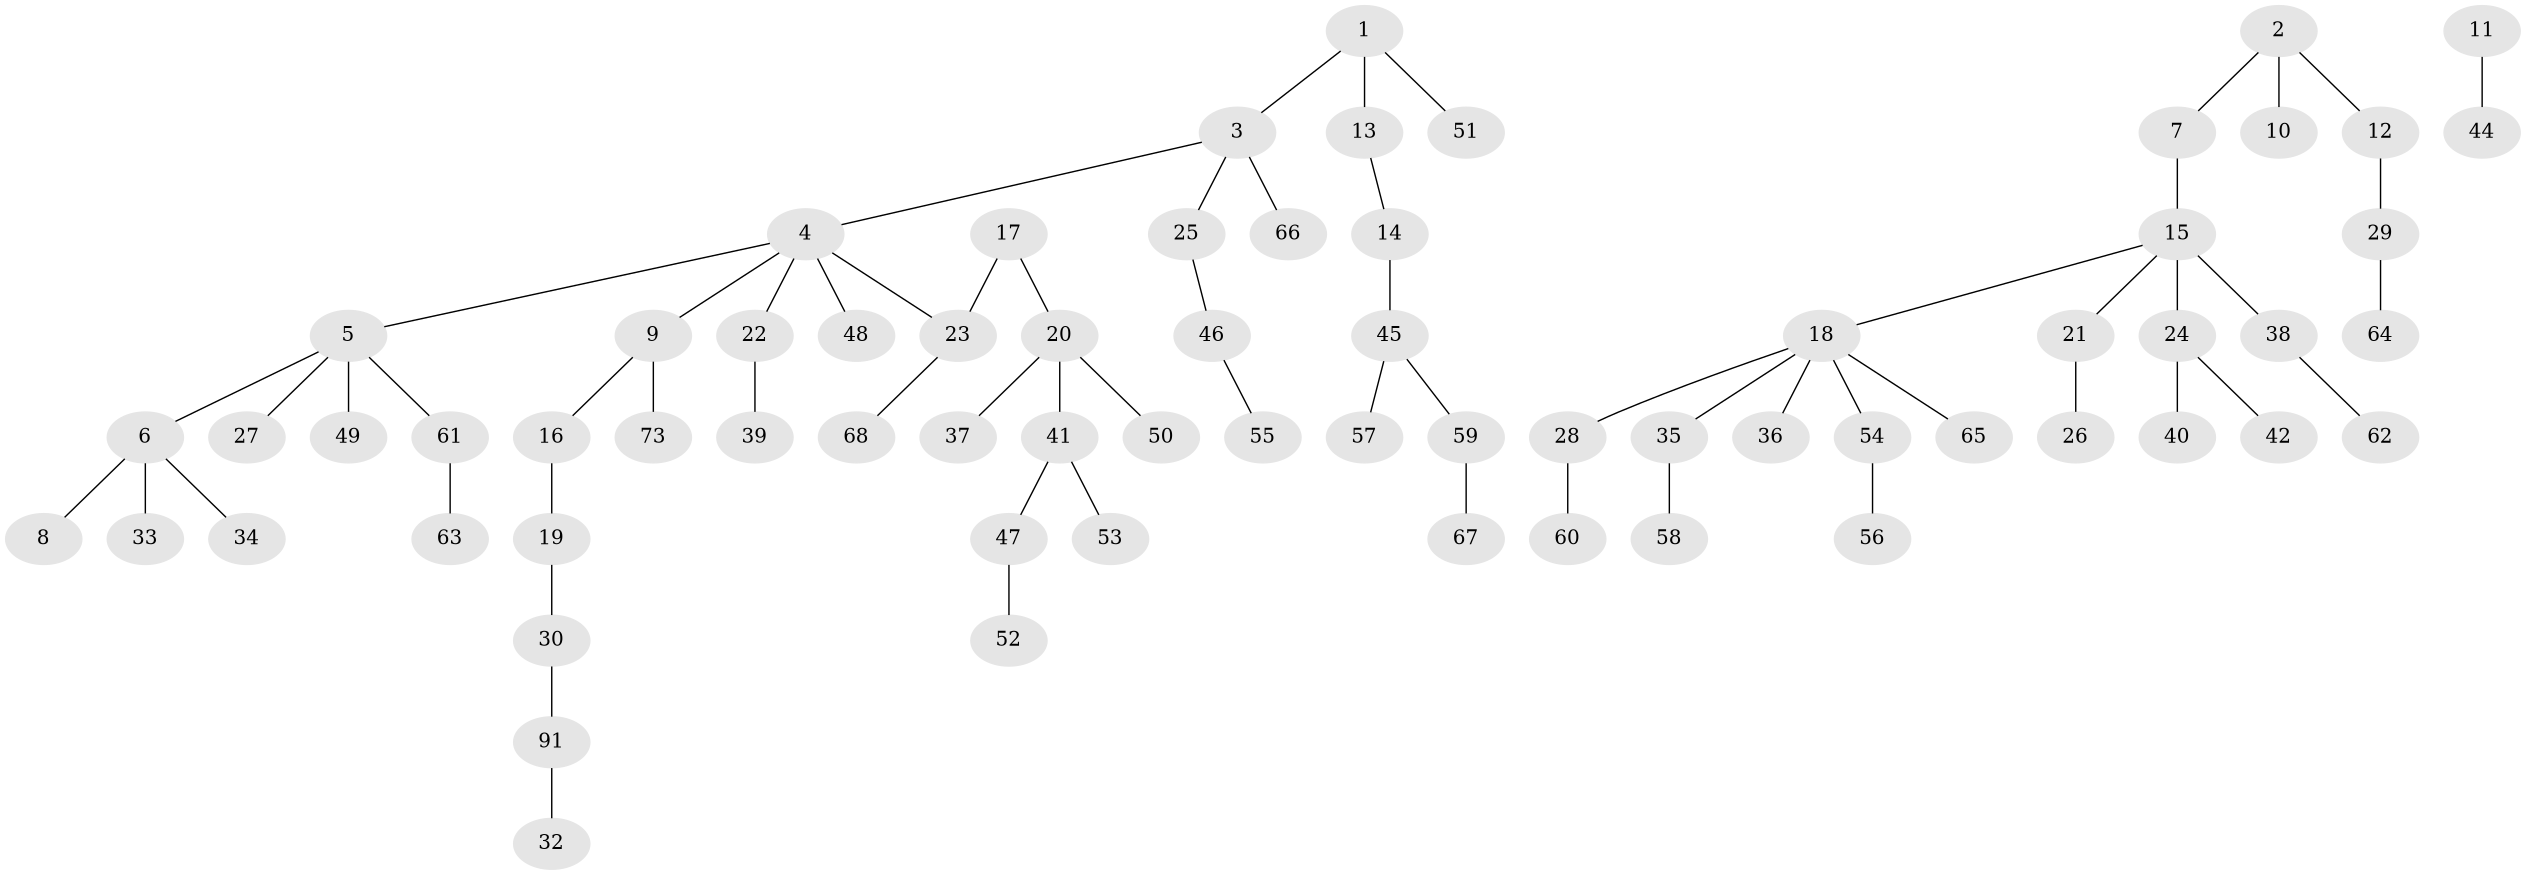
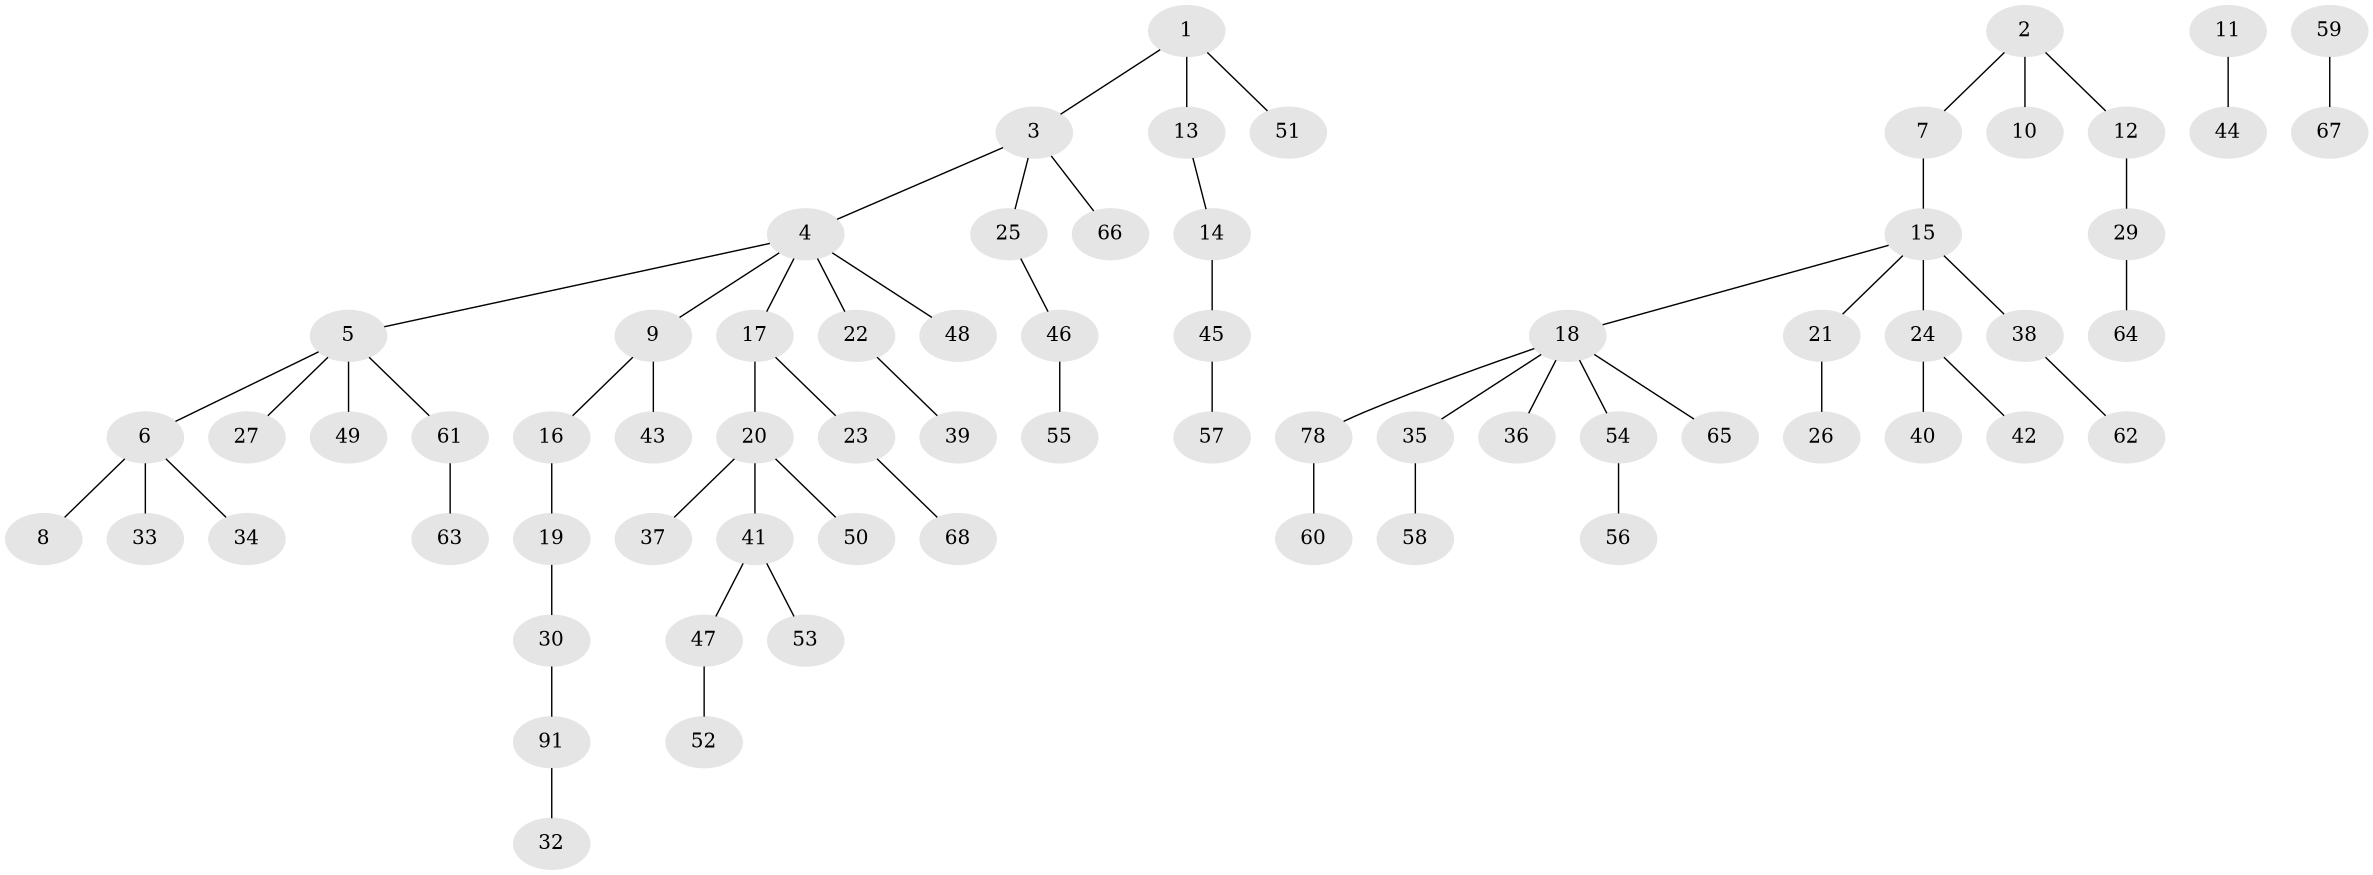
(882, 285) -> (780, 285)
(1428, 387) -> none
(653, 437) -> (653, 437)
(1568, 437) -> (1314, 437)
